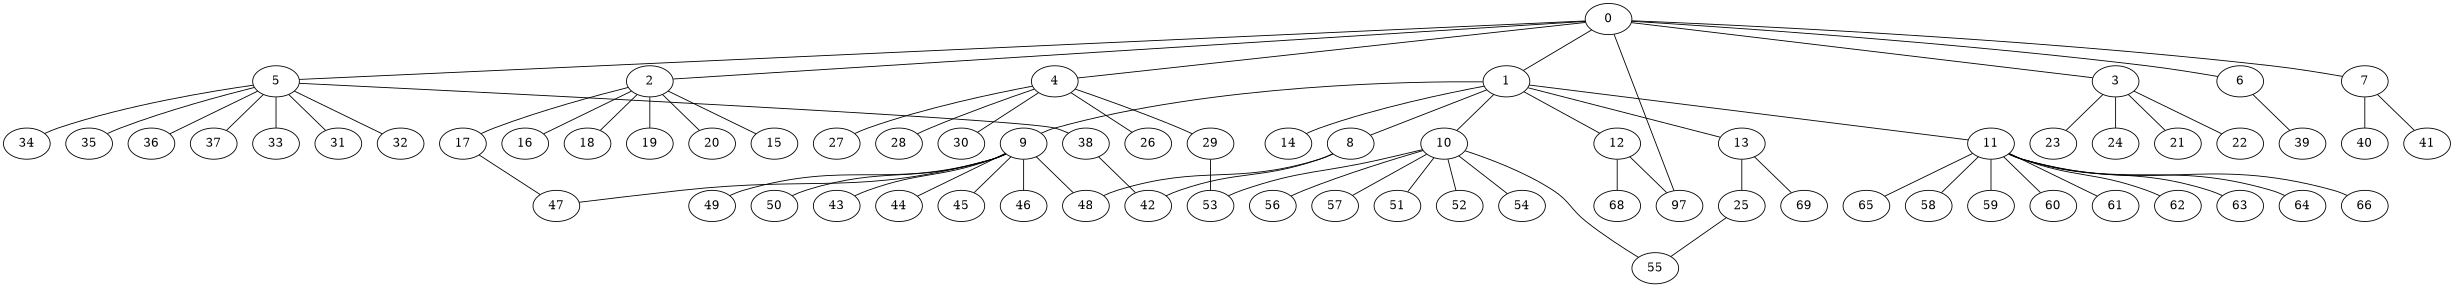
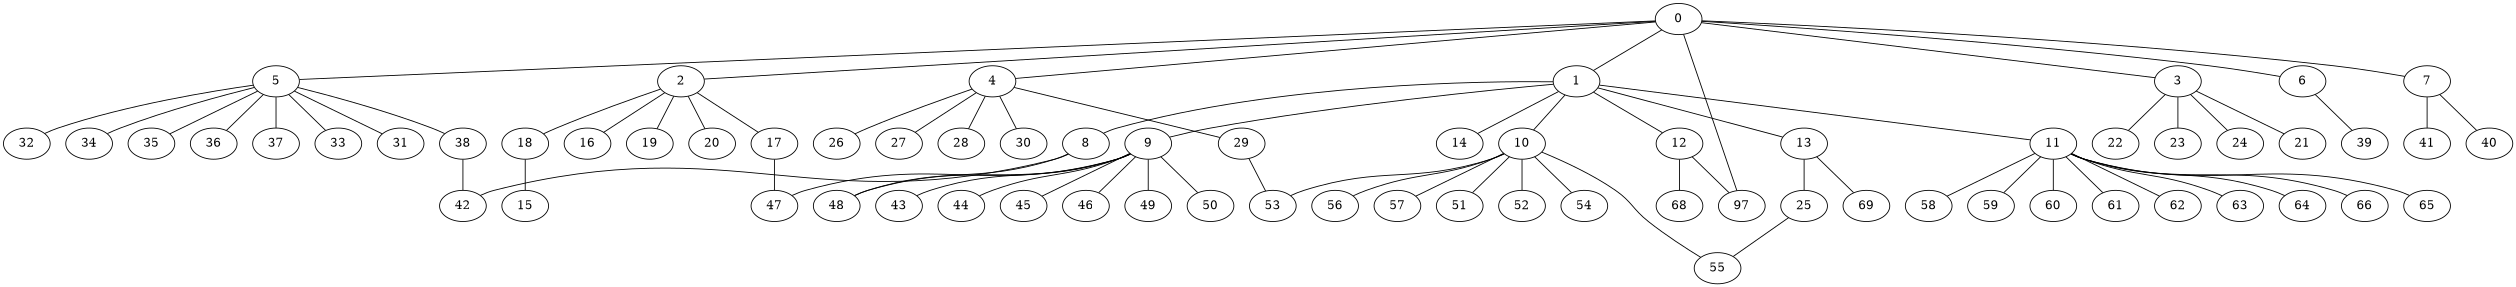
(712, 112) -> (525, 175)
